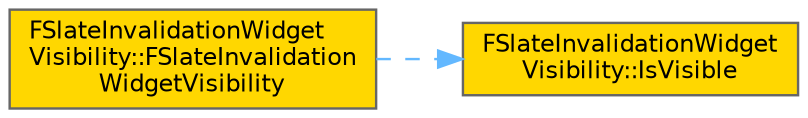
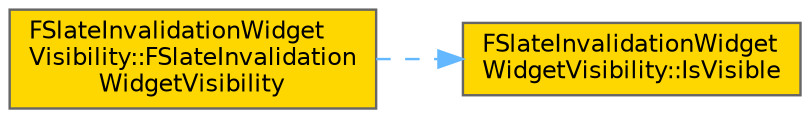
(631, 59) -> (632, 59)
